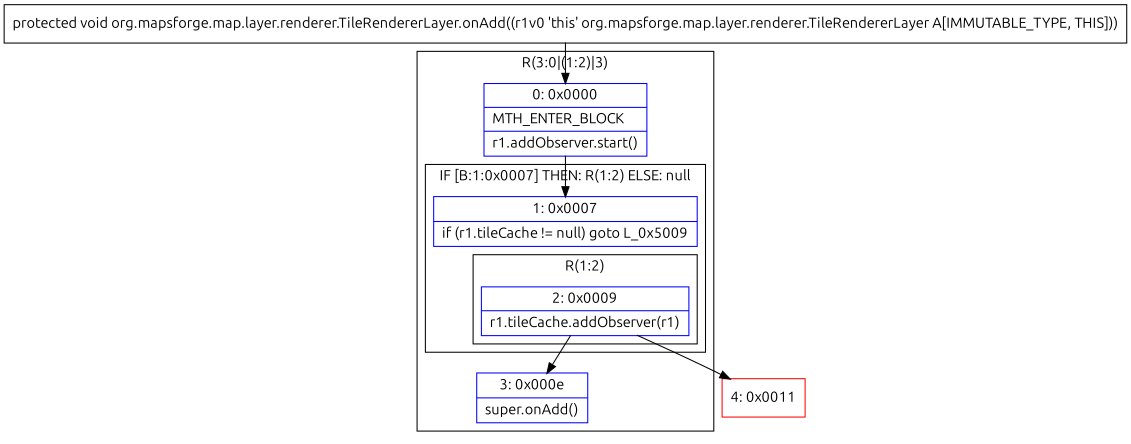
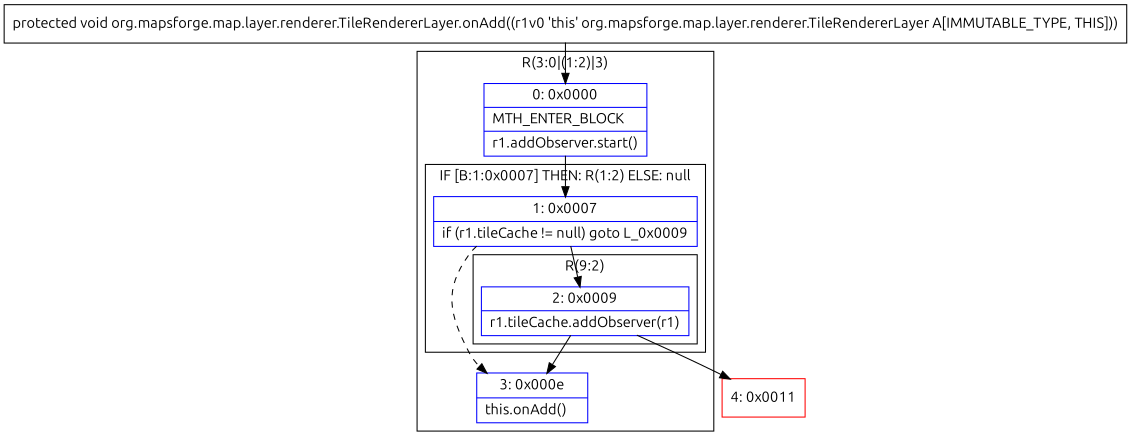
(565, 233) -> (565, 233)
none -> (574, 261)
(585, 267) -> (585, 267)
none -> (452, 306)
(532, 410) -> (526, 410)
